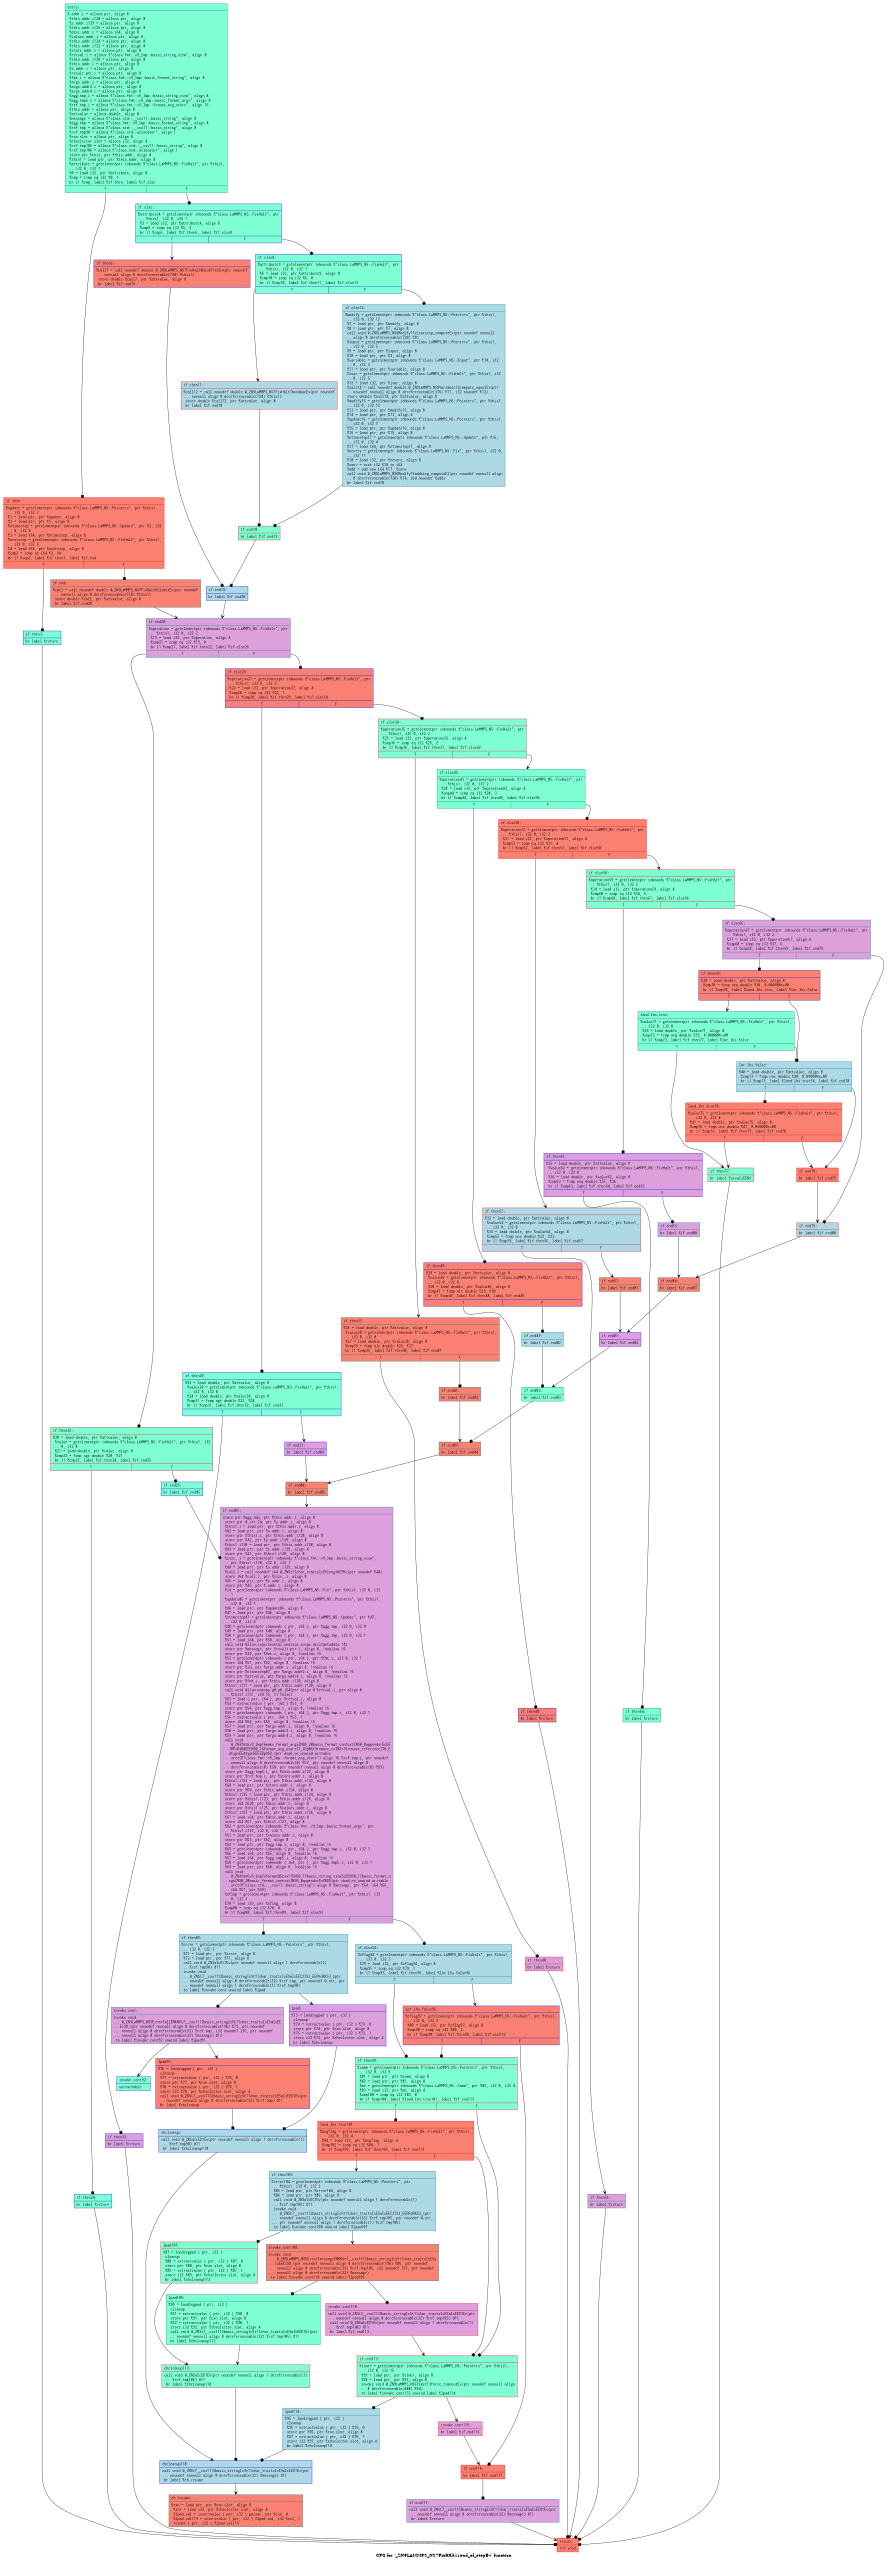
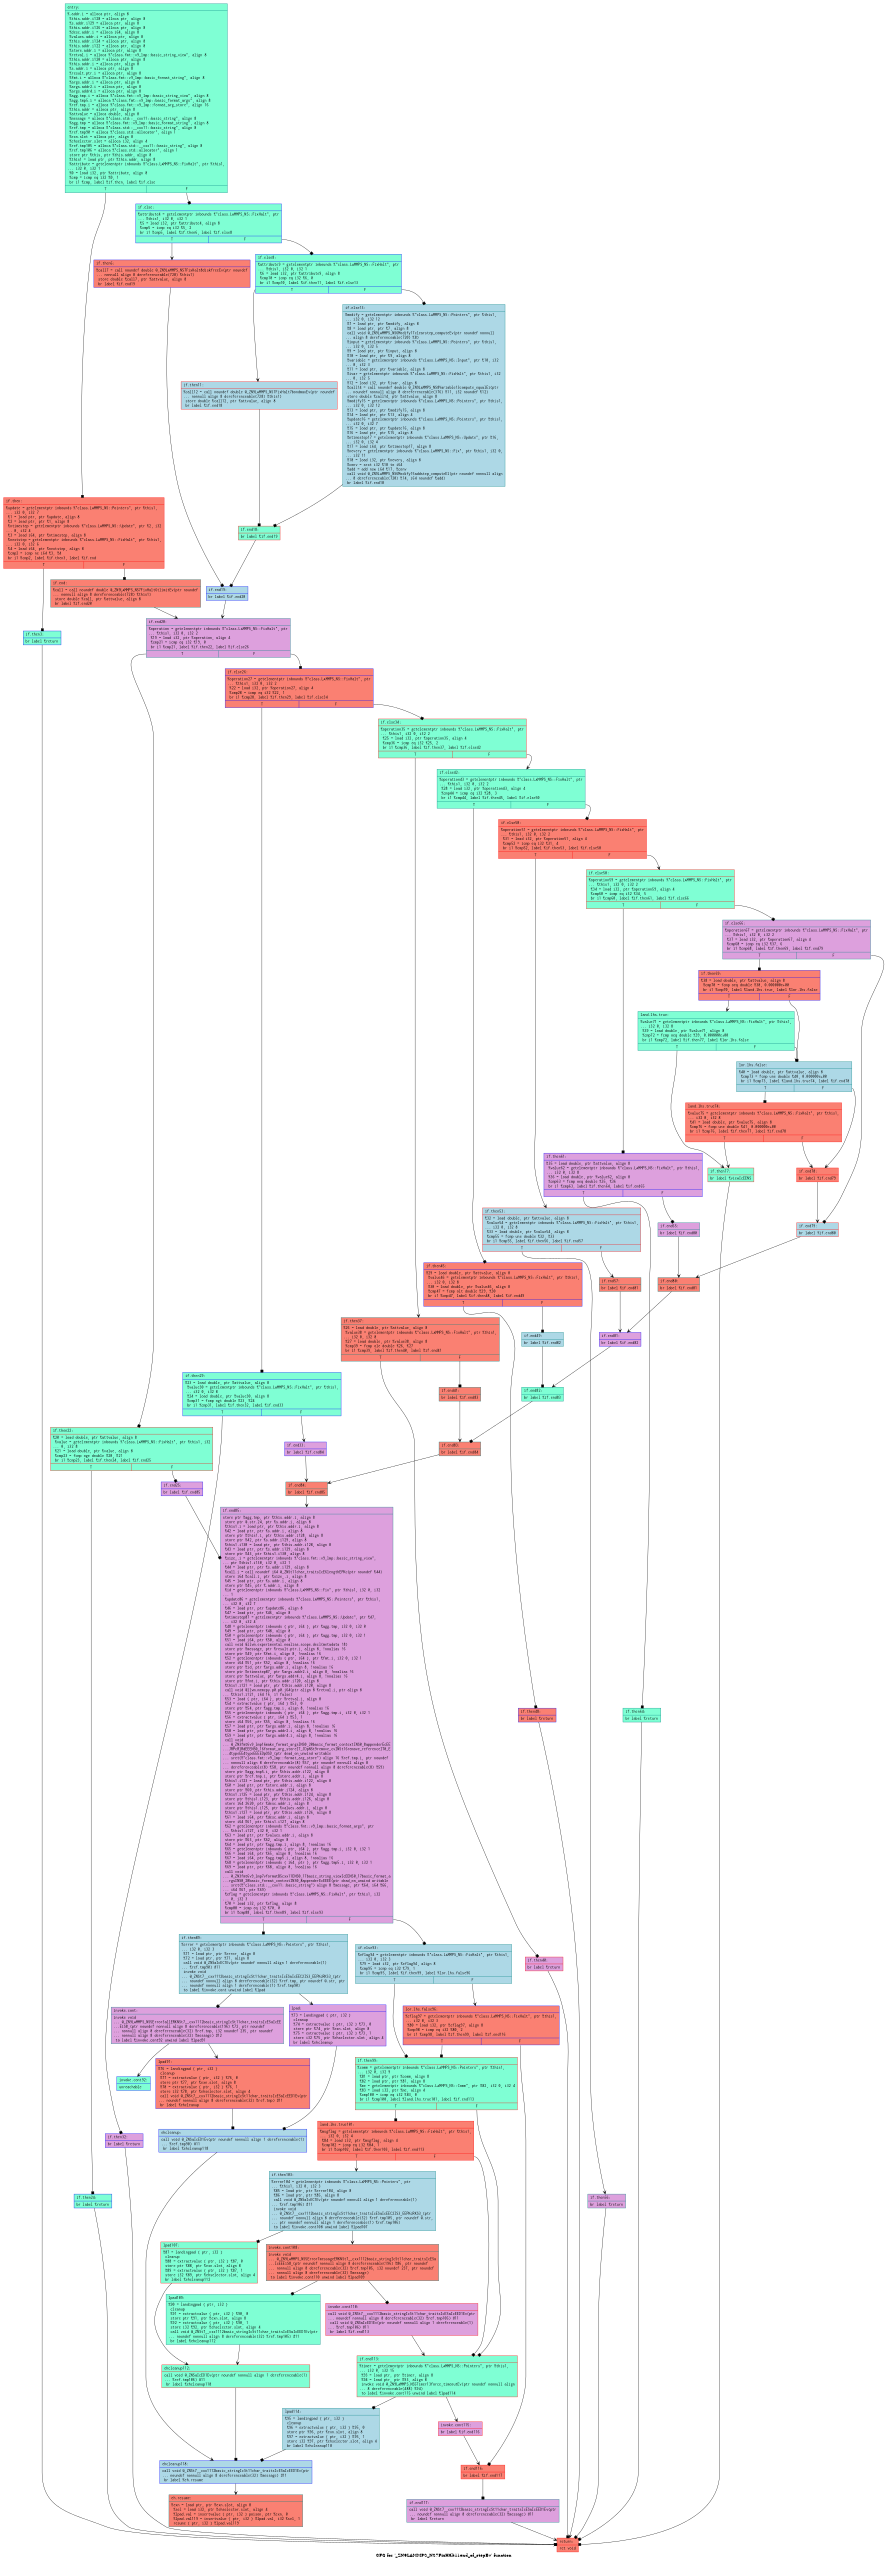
(182, 1489) -> (182, 1489)
